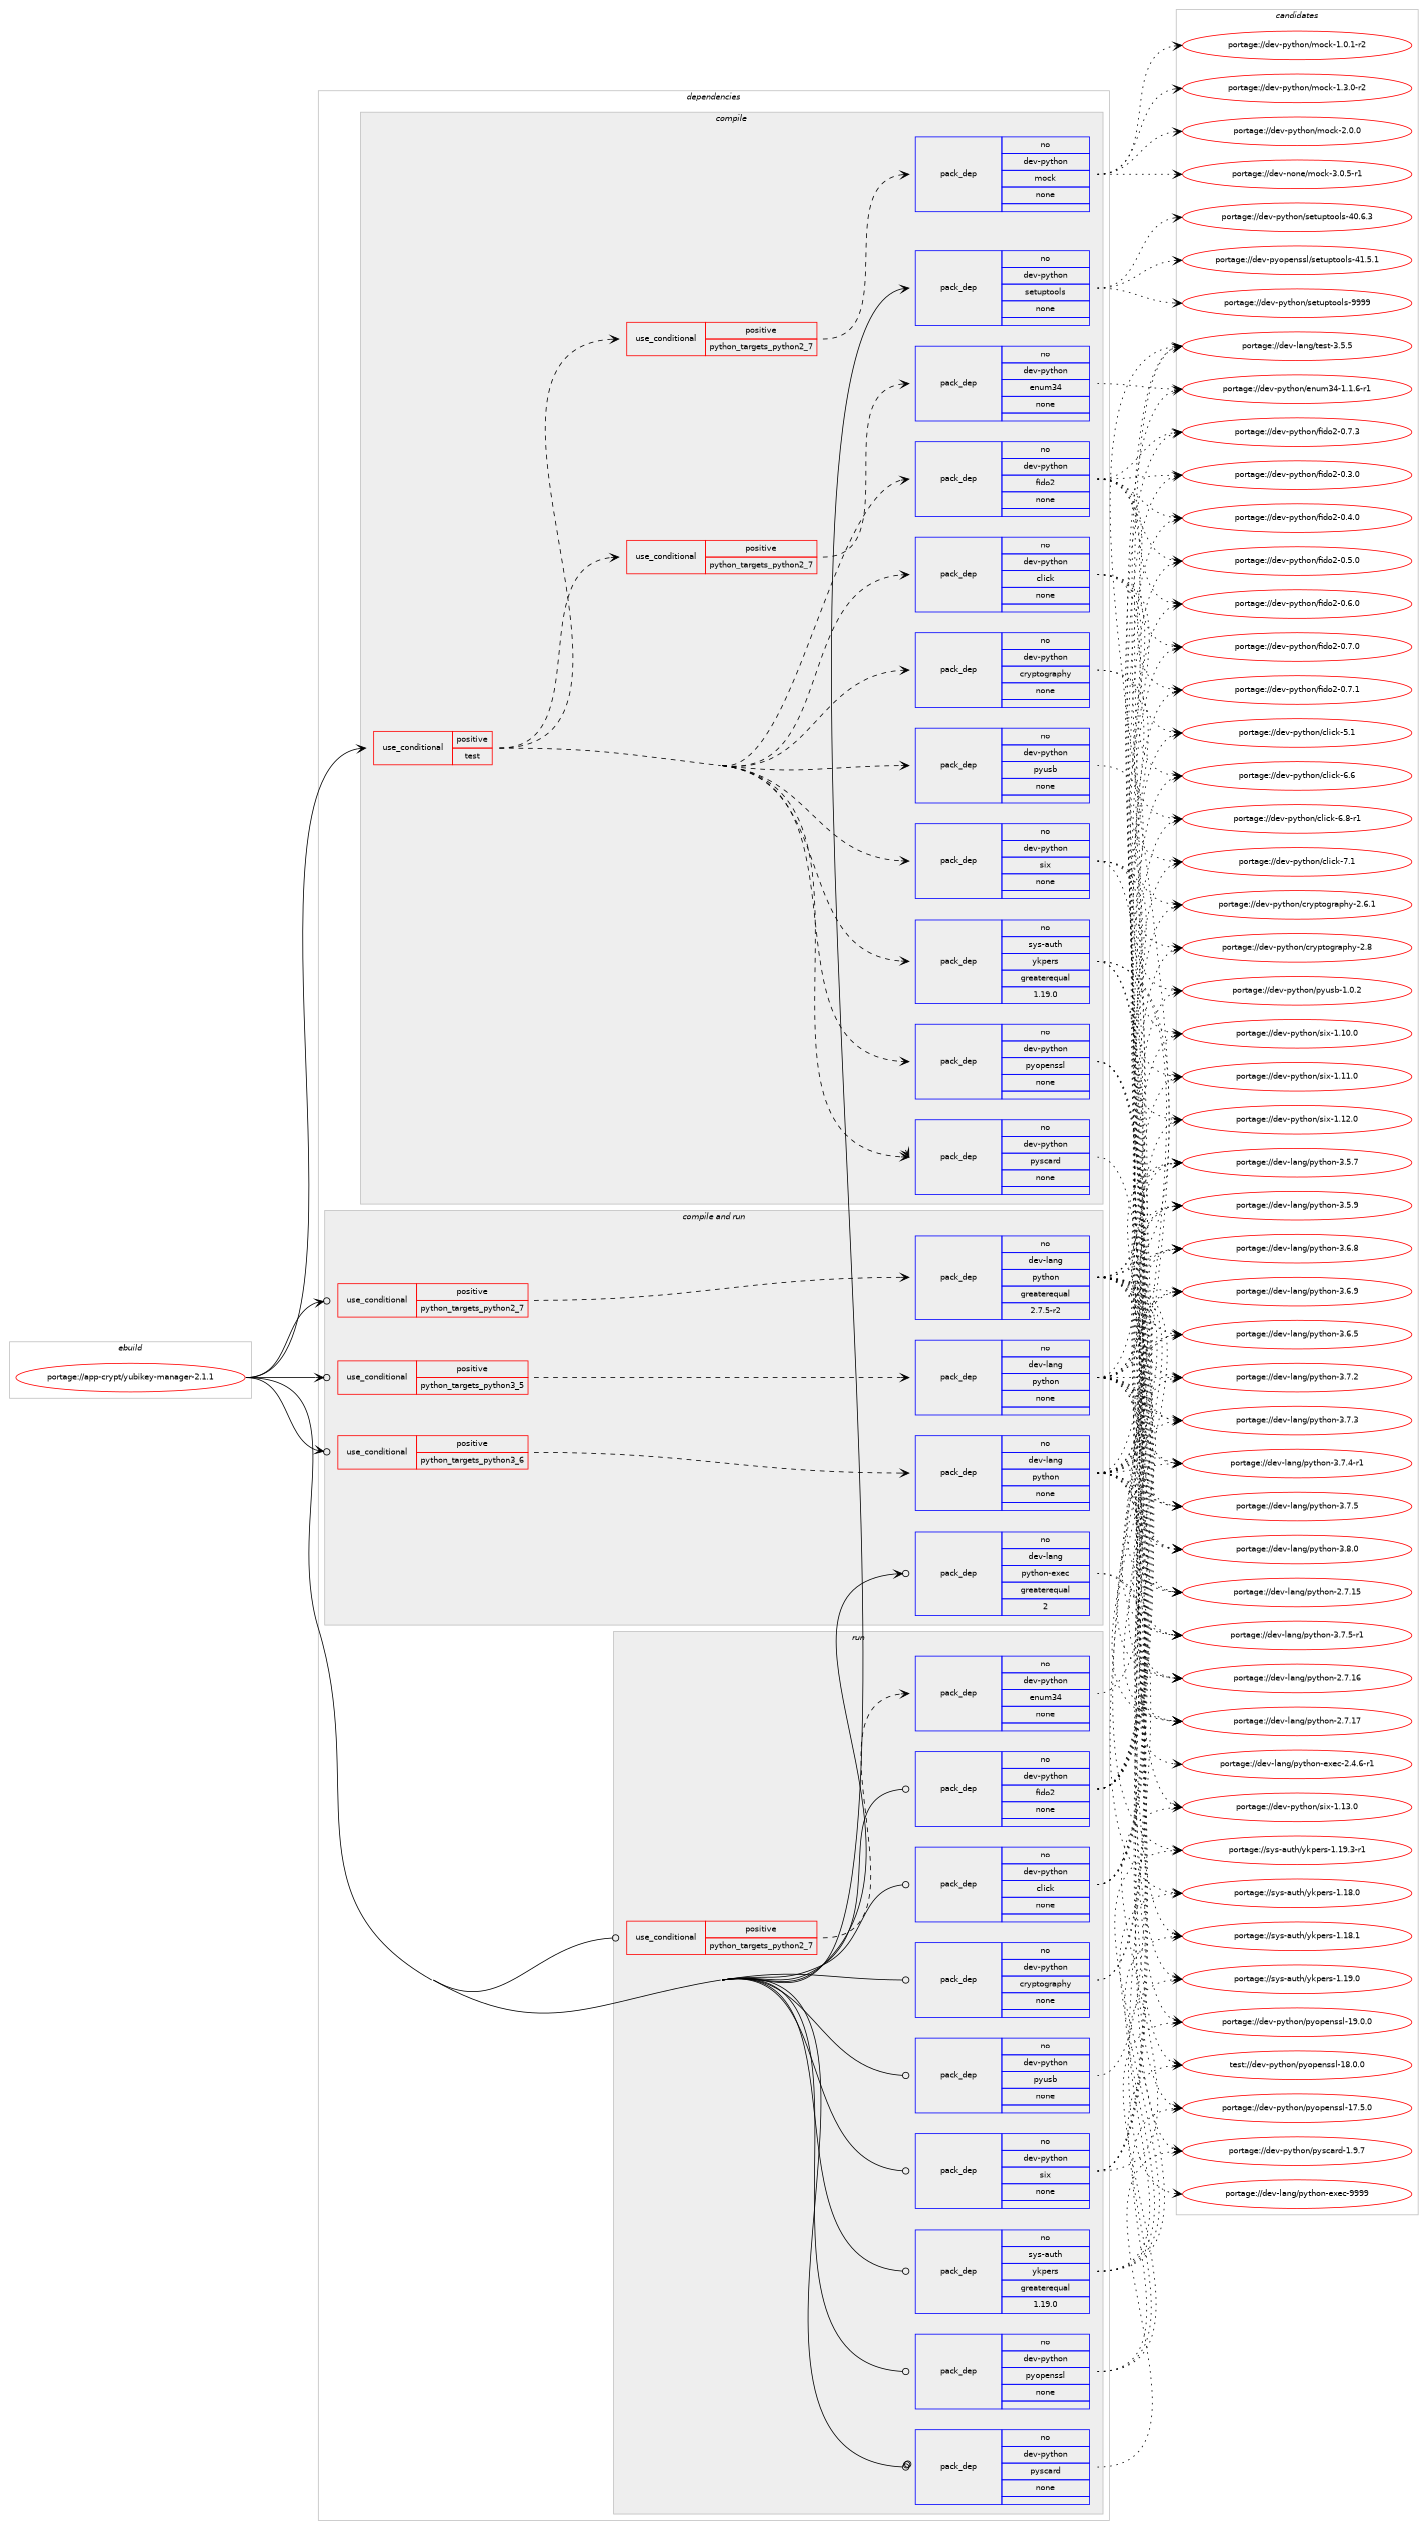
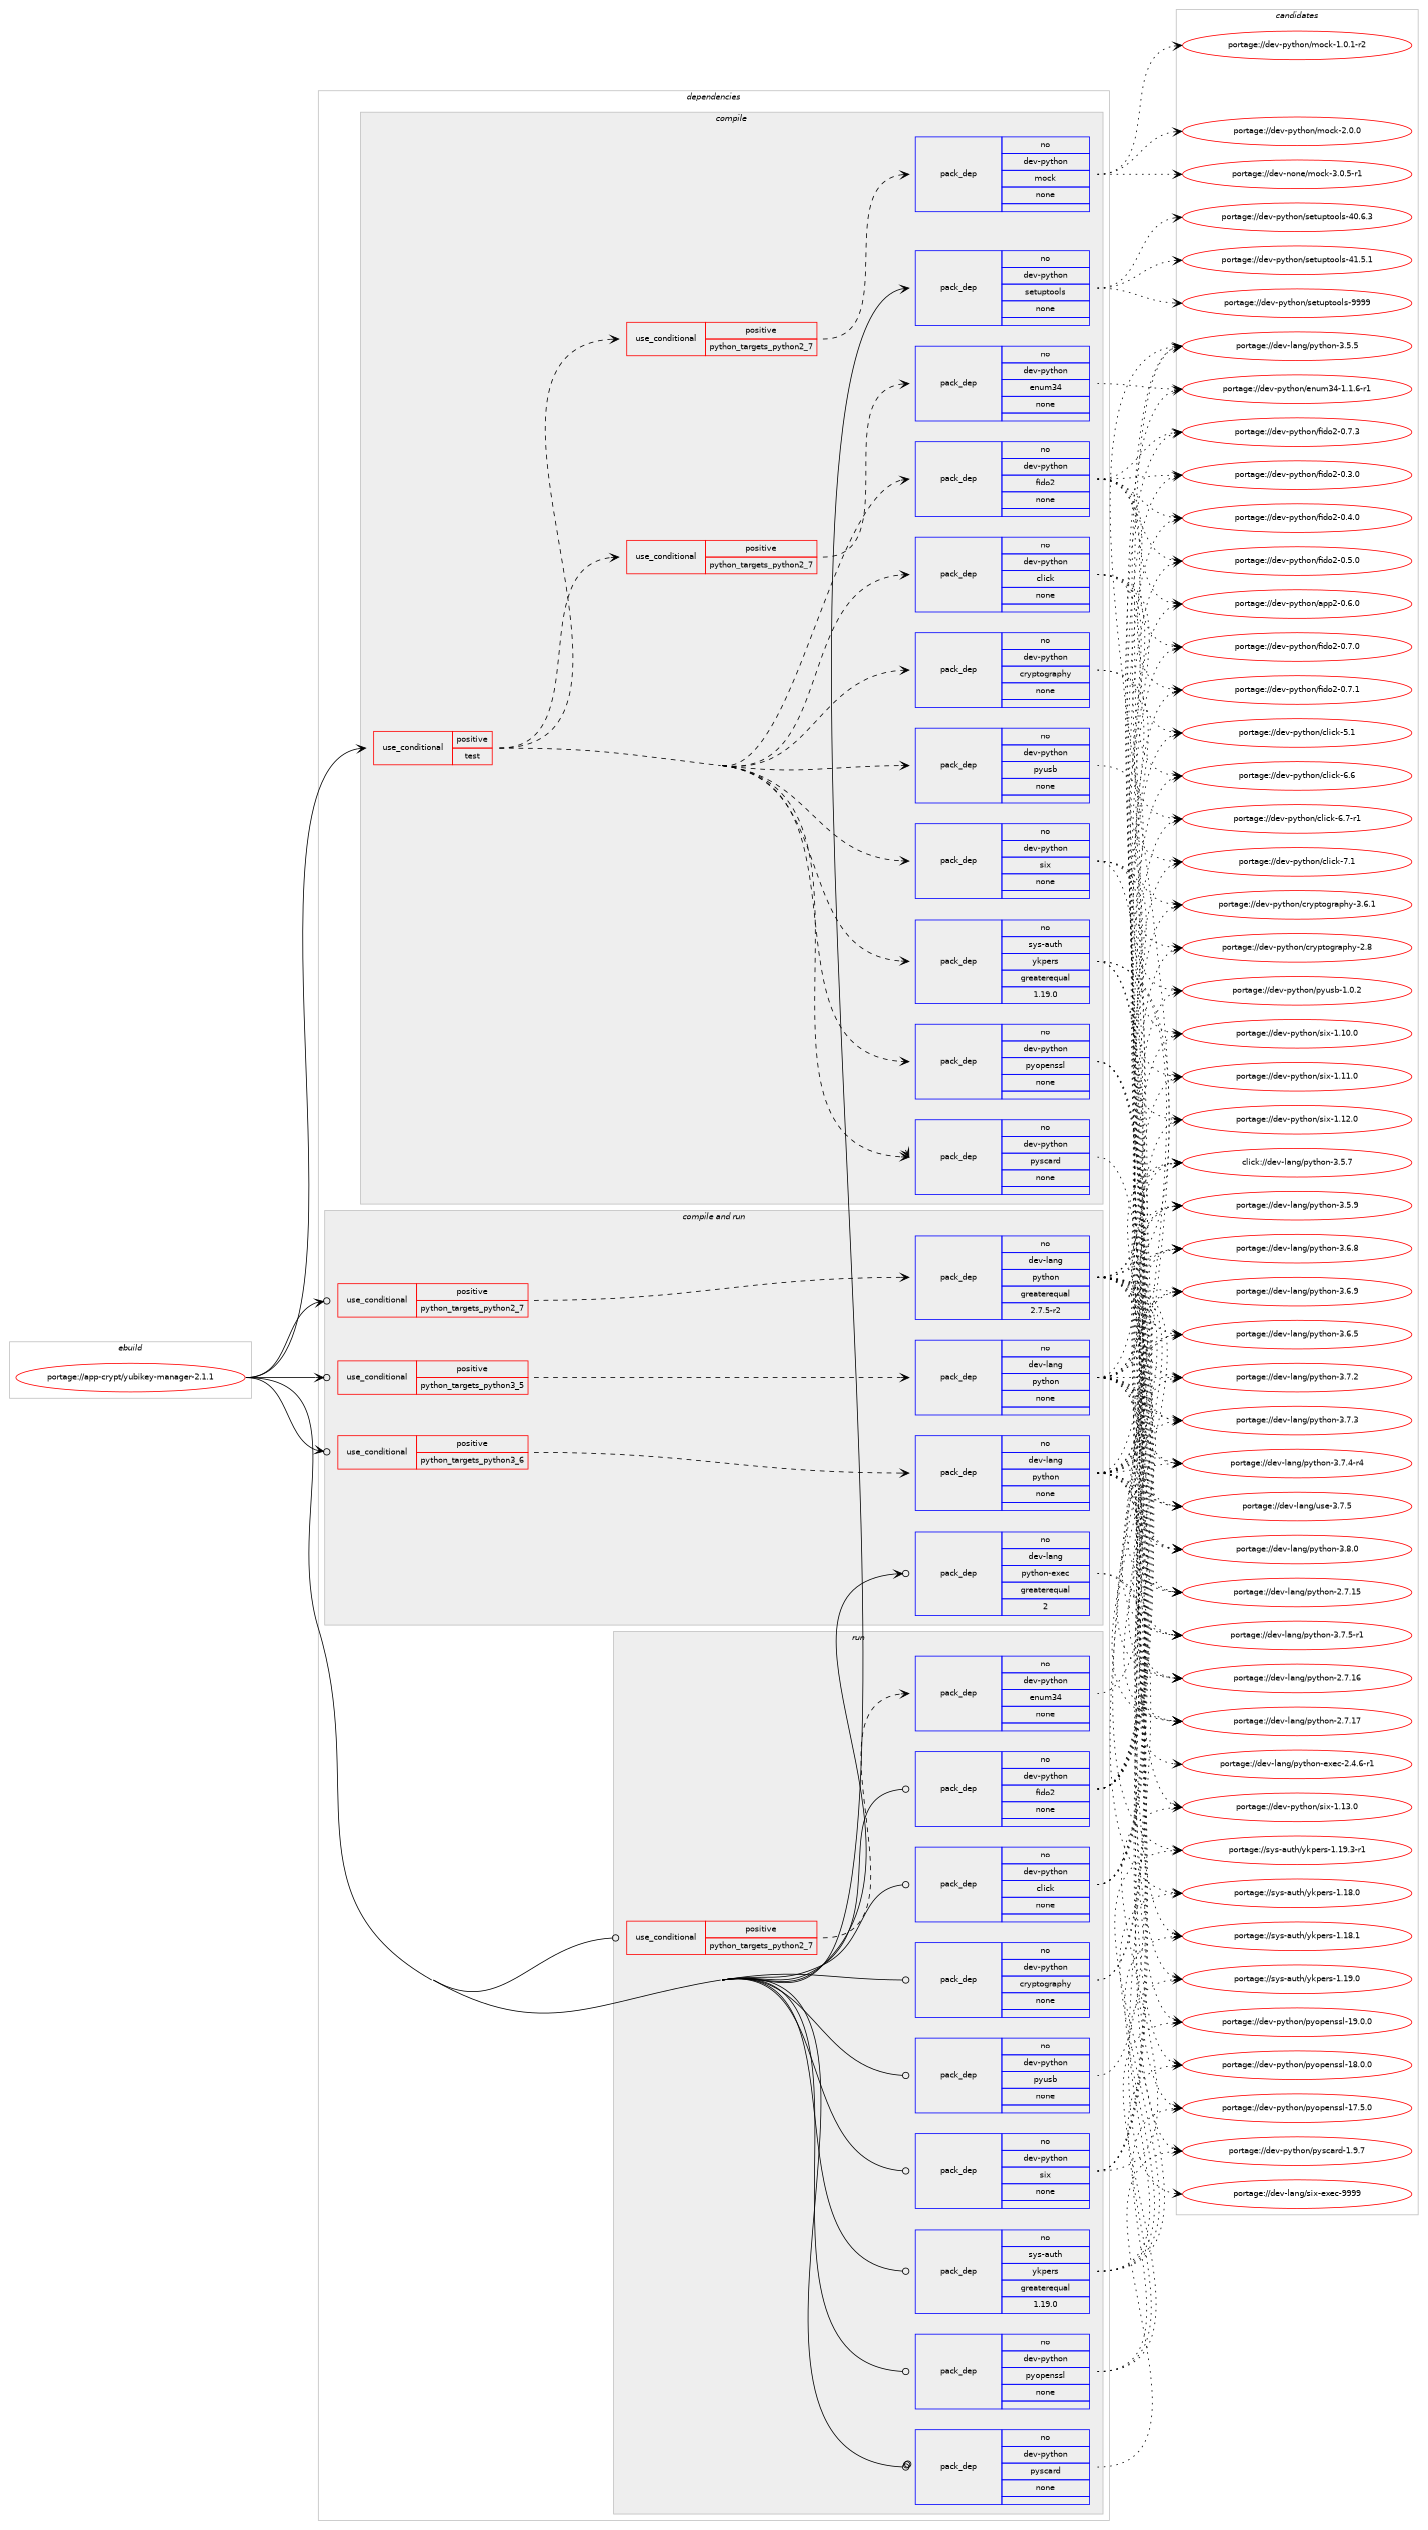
(1297, 88) -> none
(1297, 260) -> (1297, 260)
(1297, 346) -> (1297, 346)
(1297, 604) -> (1297, 604)
(1297, 819) -> (1297, 819)
(1297, 905) -> (1297, 905)
(1297, 1163) -> (1297, 1163)
(1297, 1464) -> (1297, 1464)
(1297, 1507) -> (1297, 1507)
(1297, 2065) -> (1297, 2065)
(1297, 2194) -> (1297, 2194)
